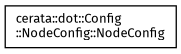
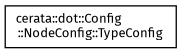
(91, 27) -> (91, 27)
